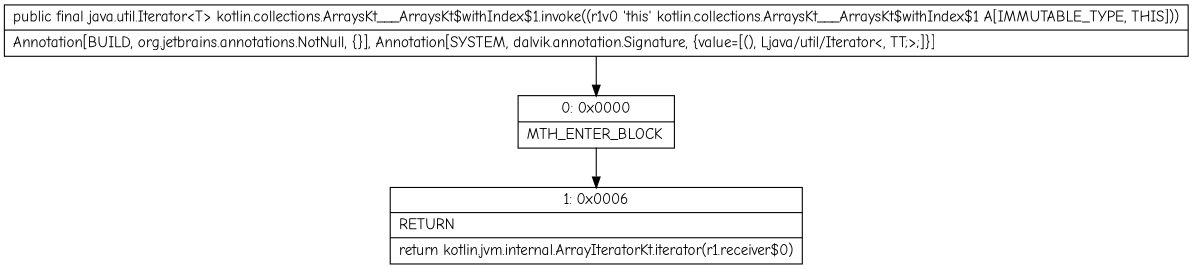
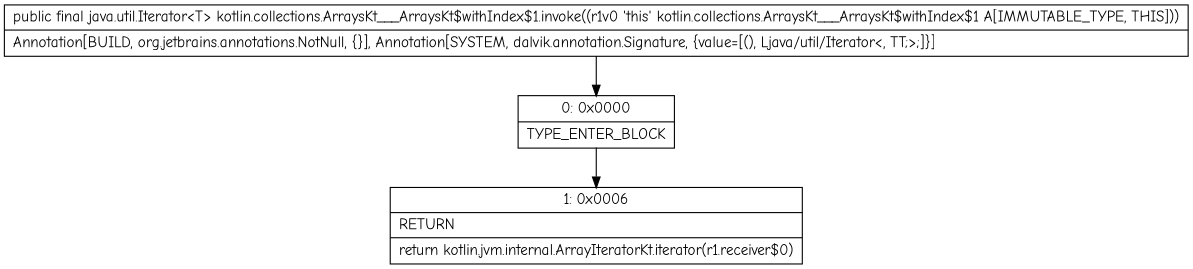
(595, 134) -> (596, 134)
